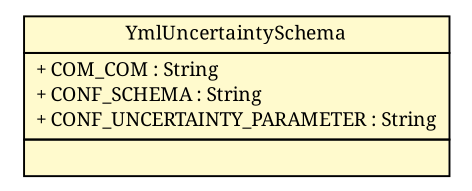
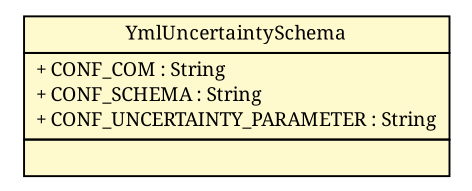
(128, 70) -> (131, 70)
